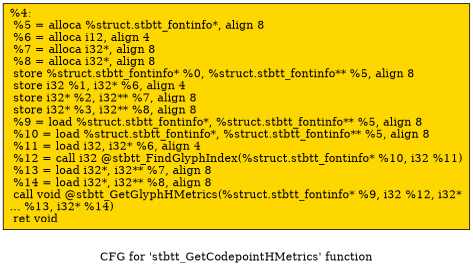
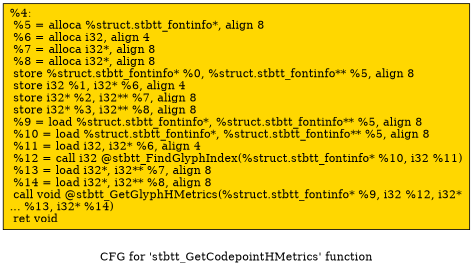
(80, 38) -> (80, 38)
